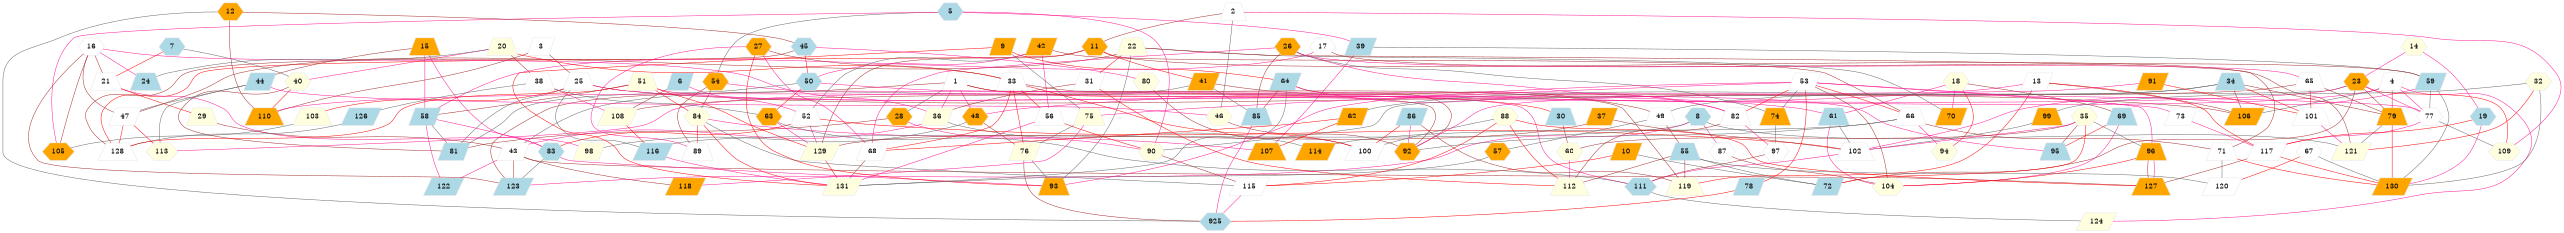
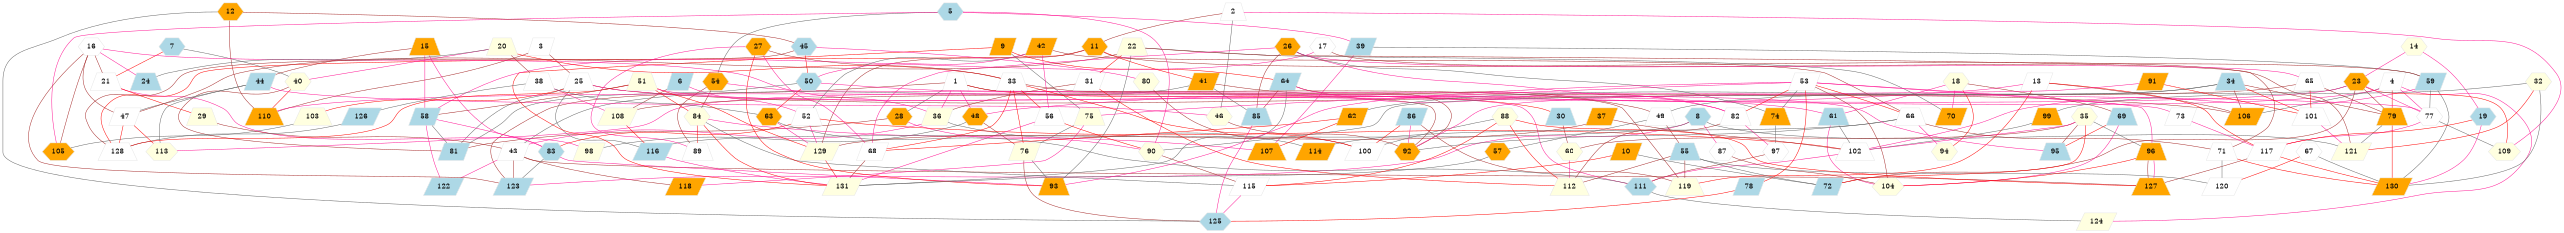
(1215, 222) -> (1215, 222)
